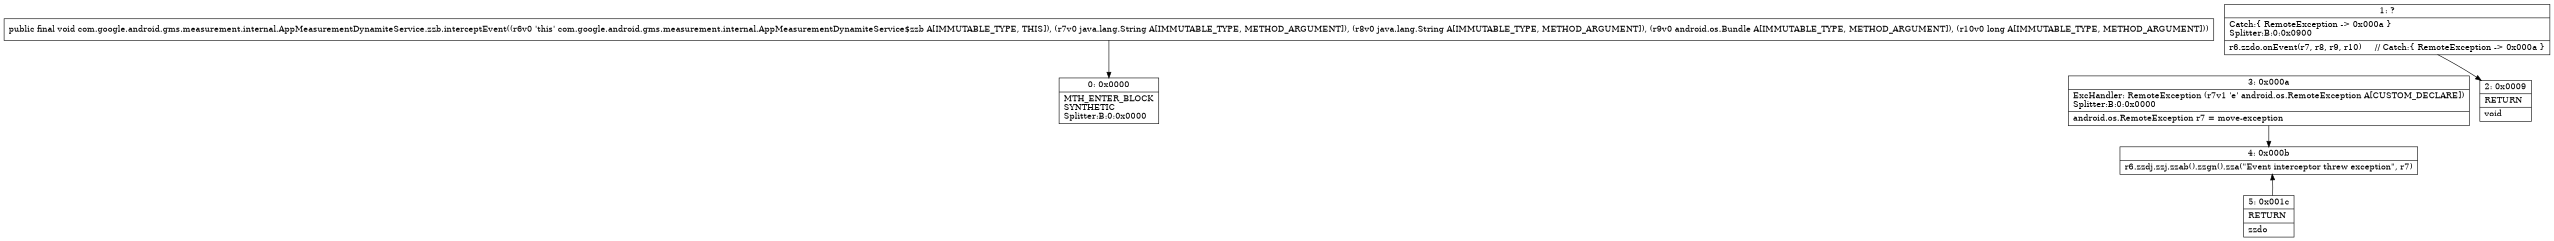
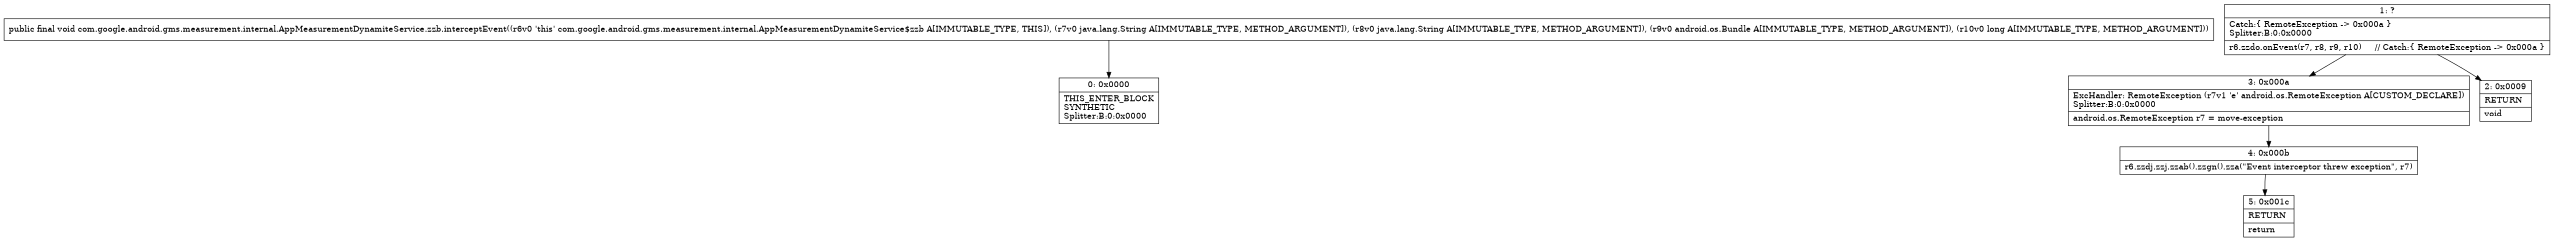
(2271, 33) -> (2271, 33)
none -> (2330, 64)
(1109, 99) -> (1109, 99)
(2273, 188) -> (2265, 182)
(2258, 230) -> (2262, 230)
